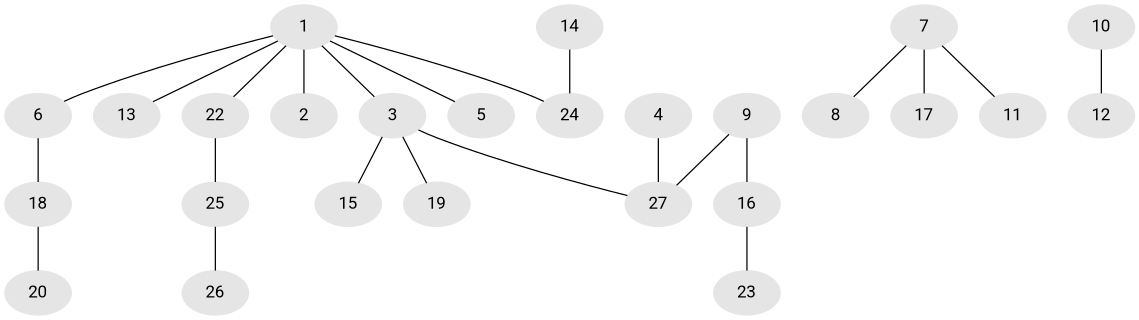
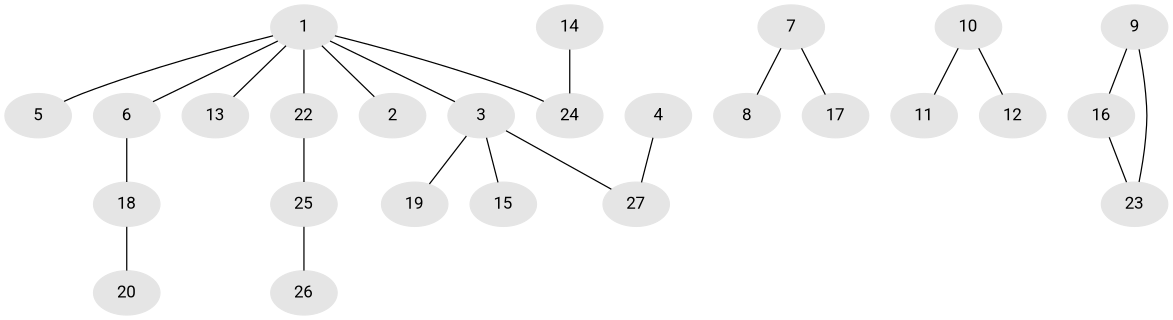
(968, 71) -> (946, 71)
(703, 160) -> (1147, 116)
